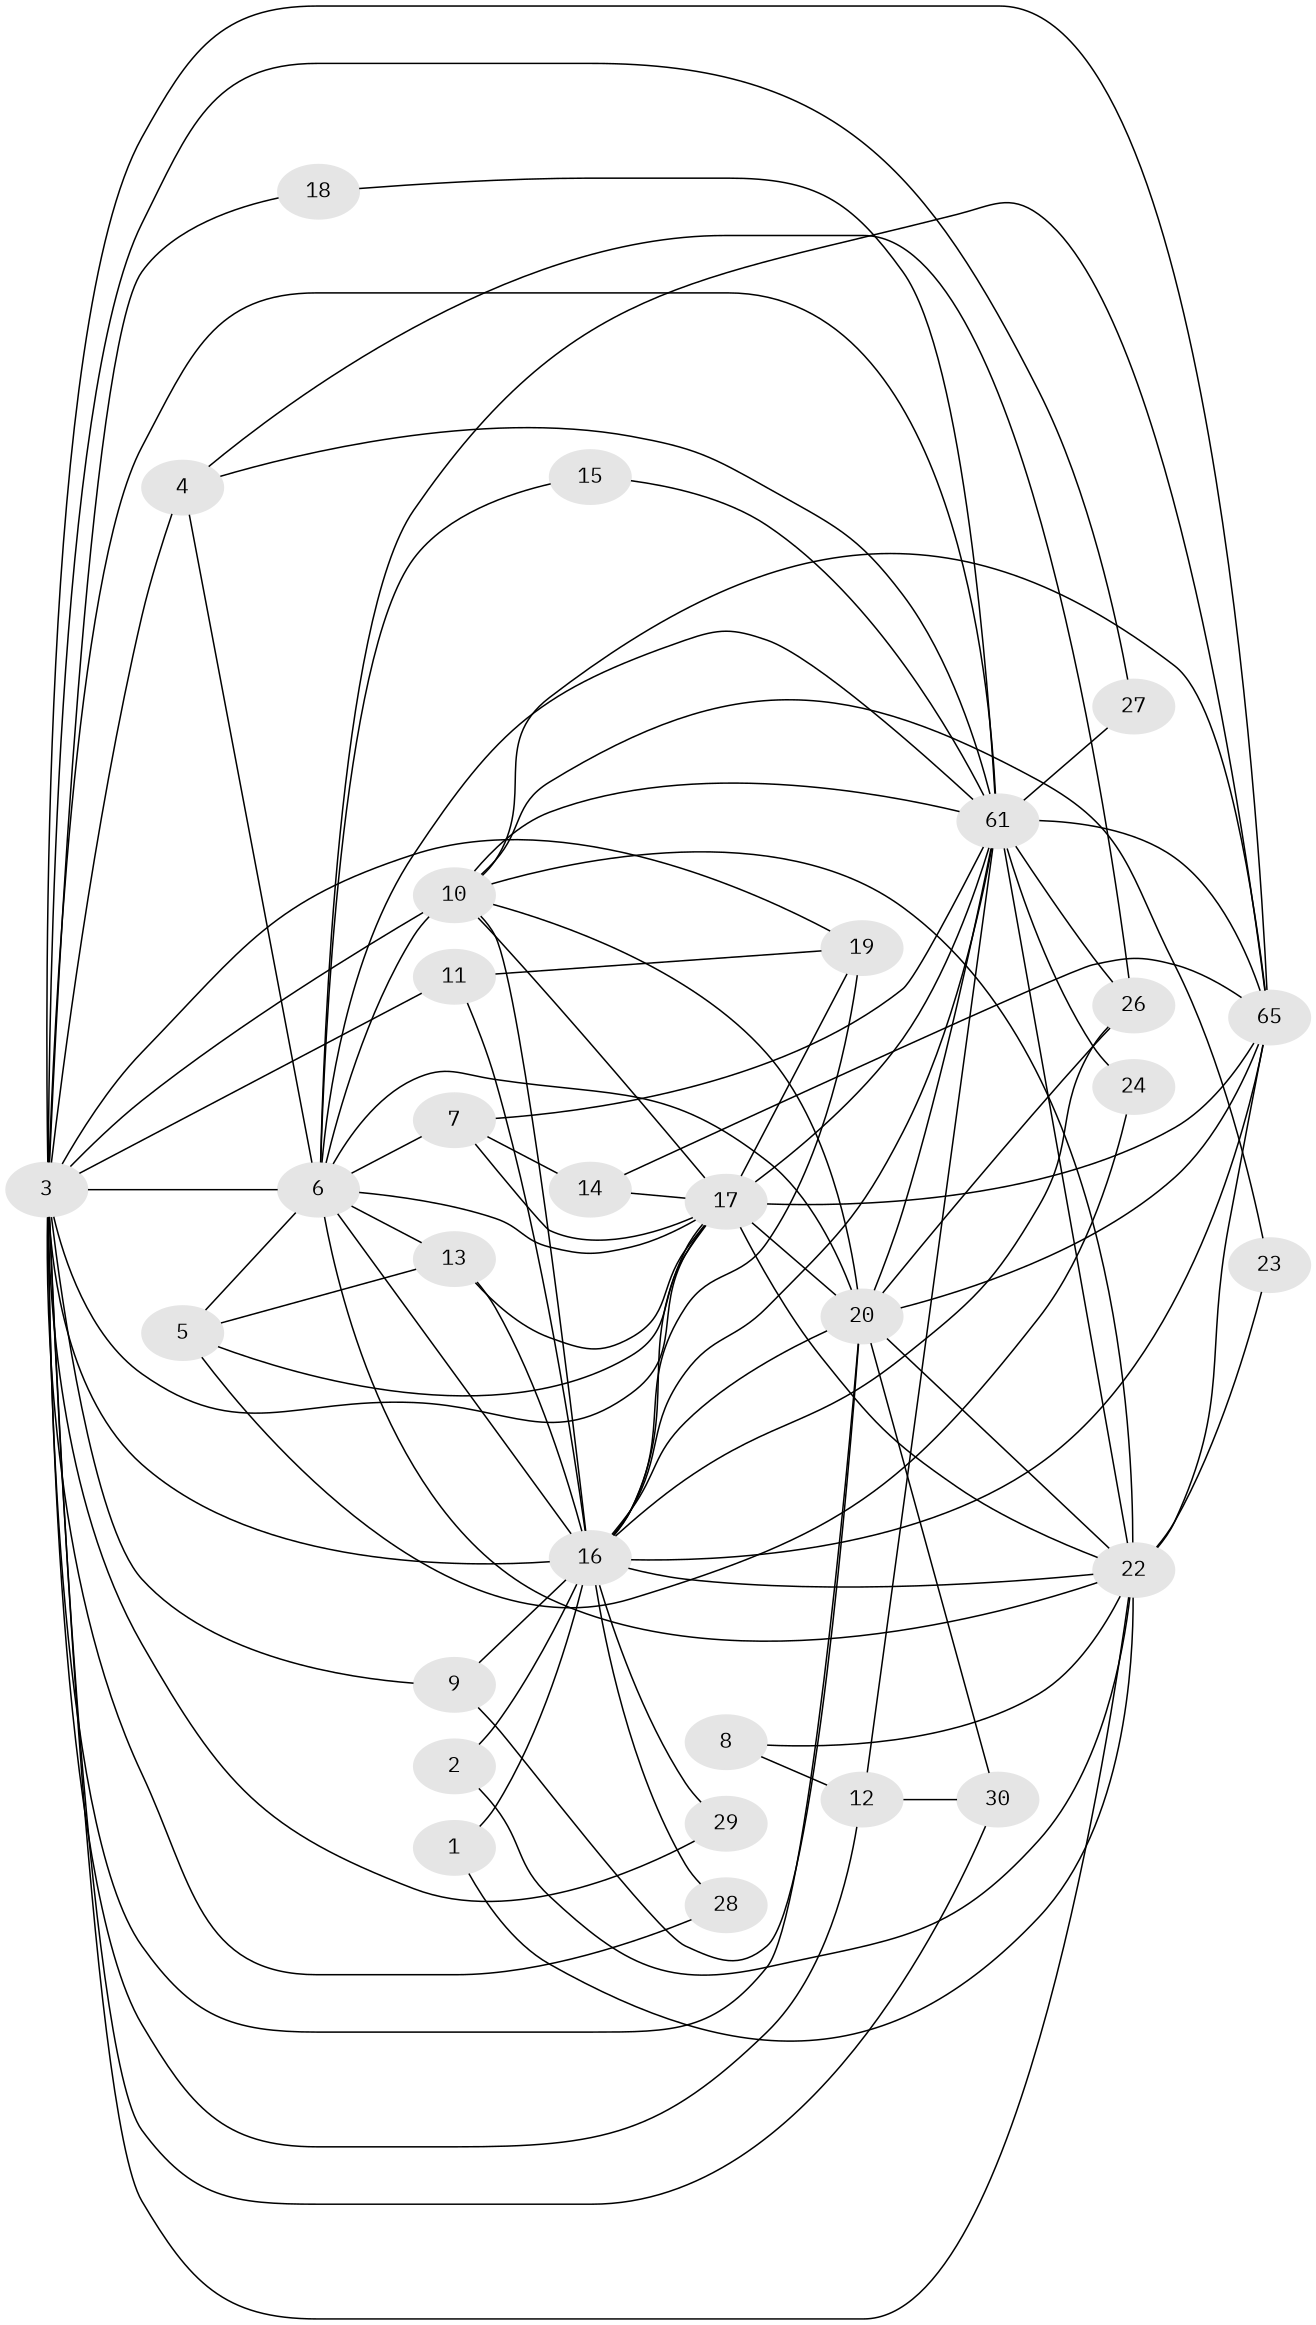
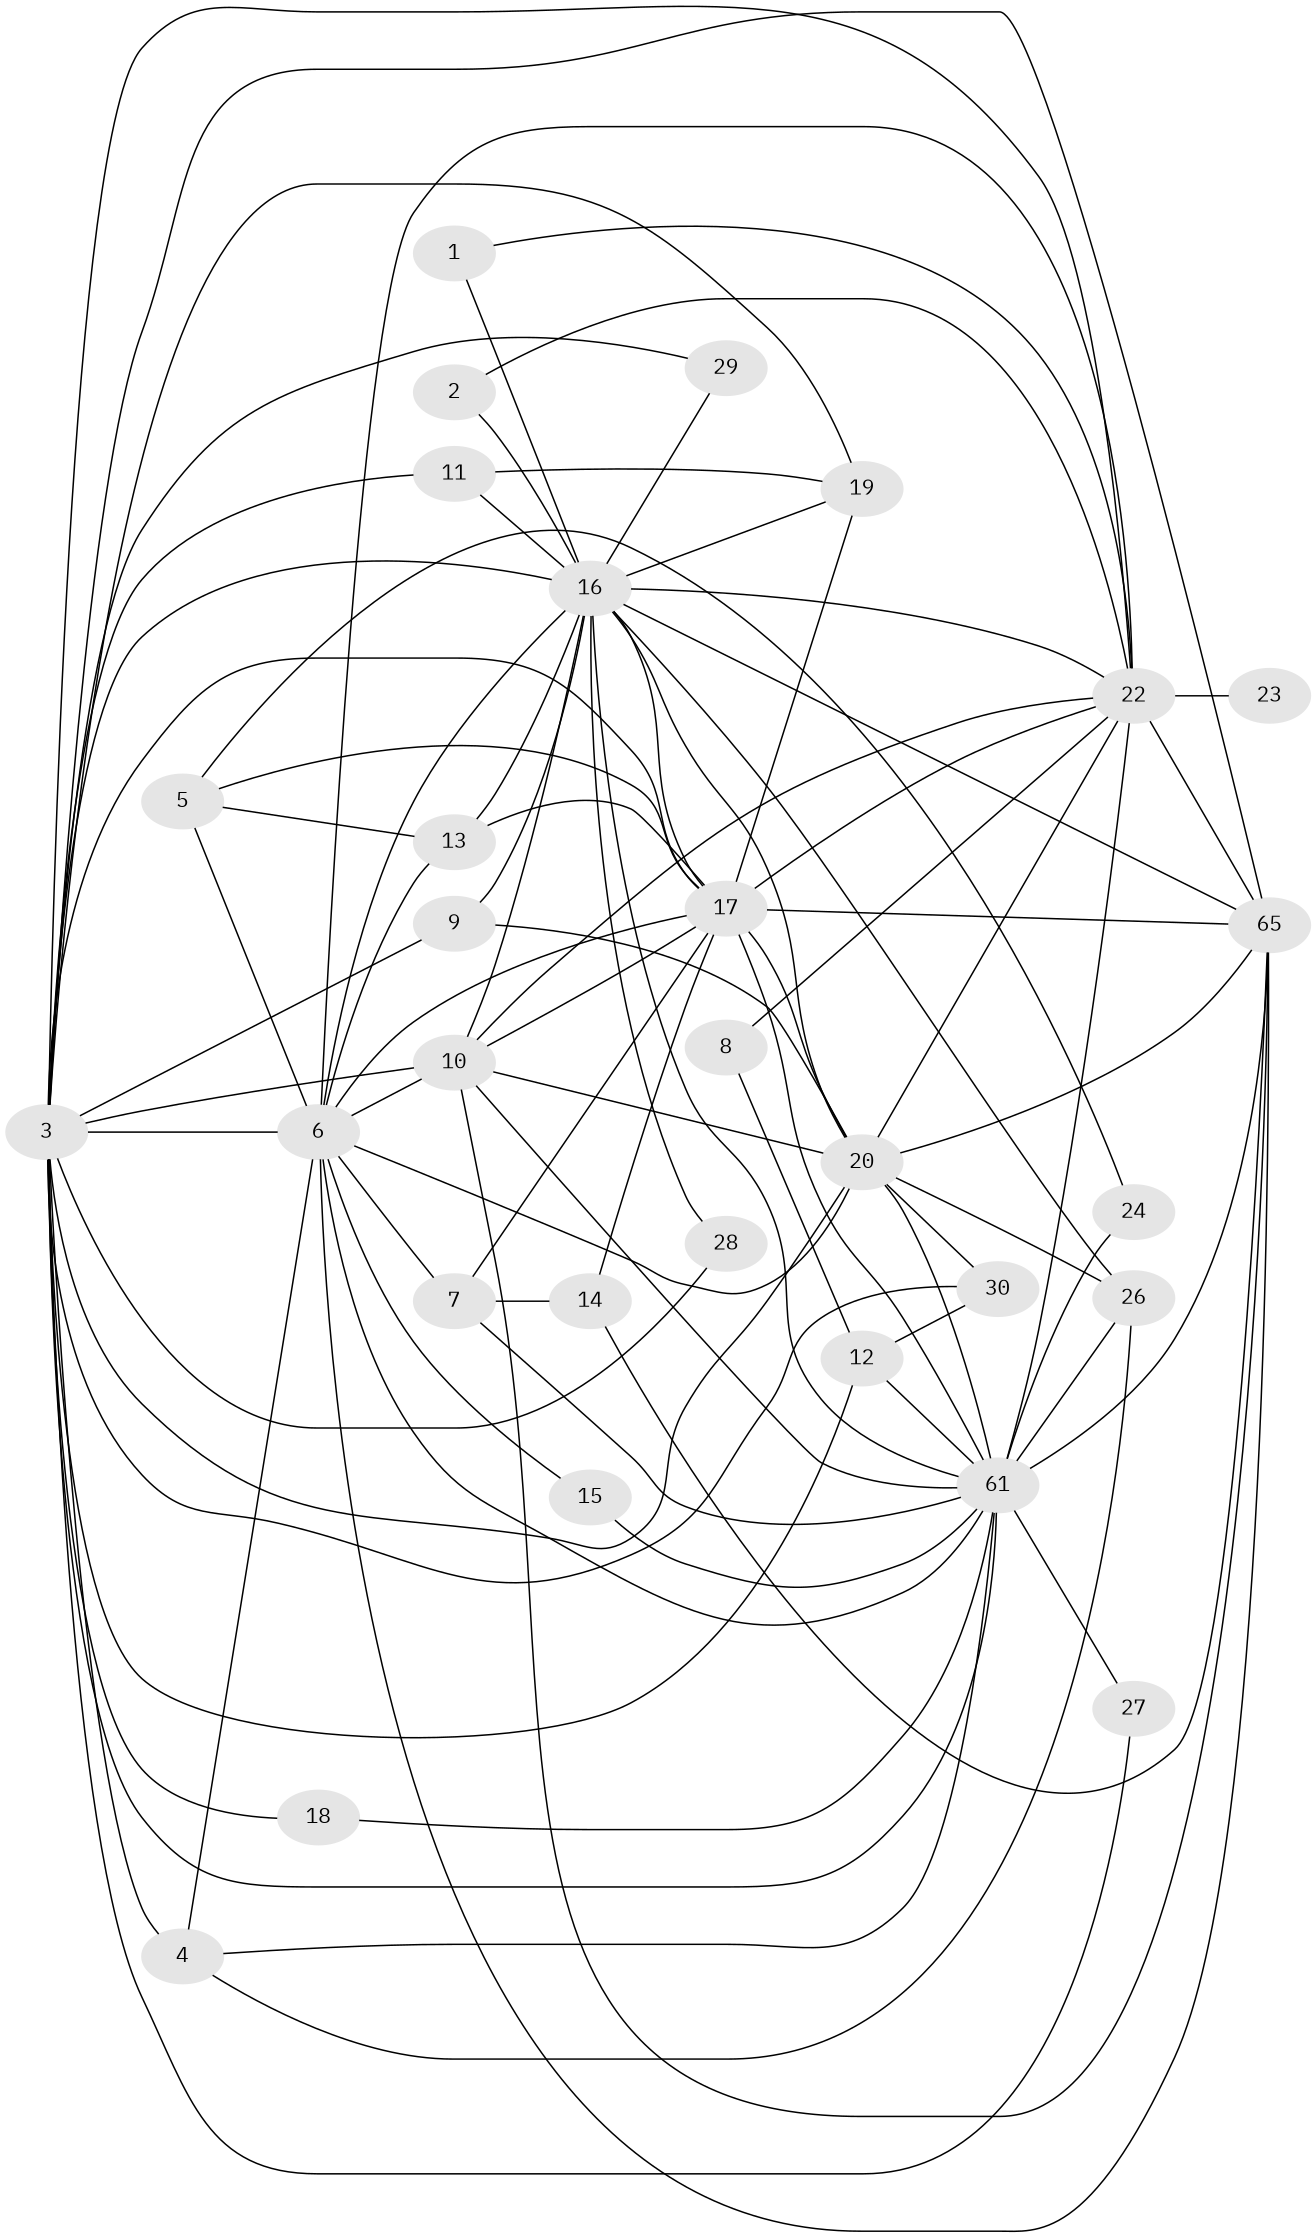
(1013, 768) -> none
